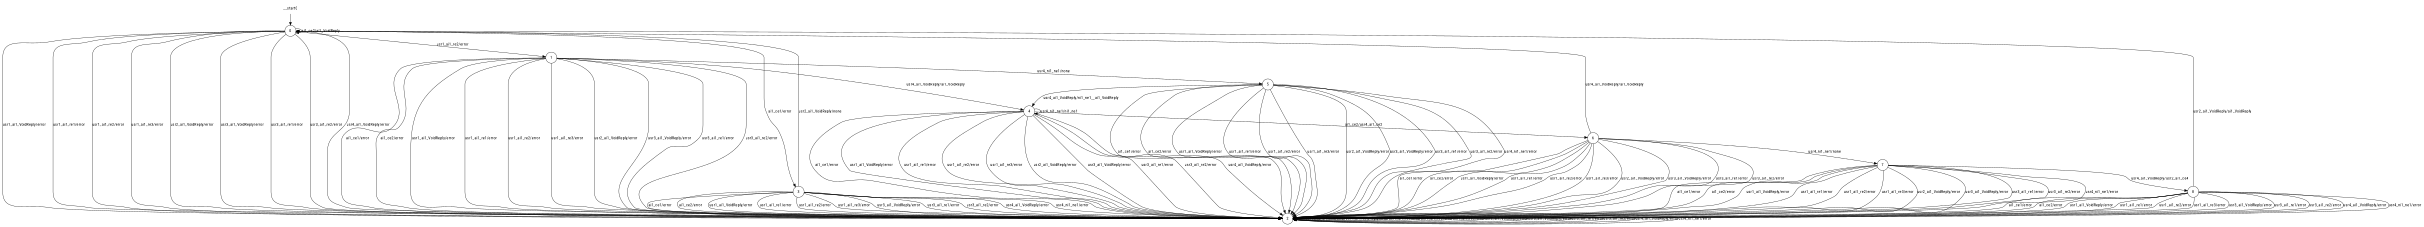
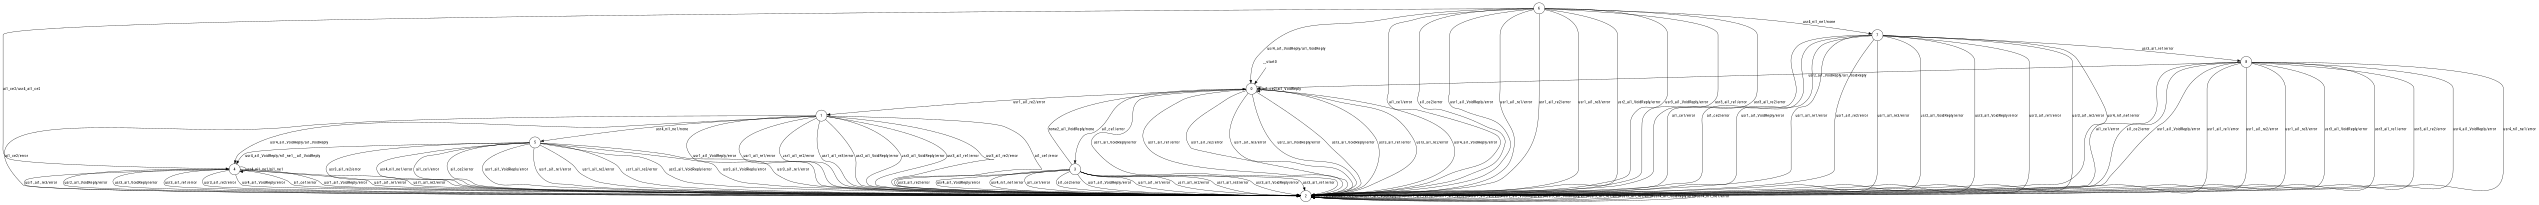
(820, 111) -> (1072, 129)
(1310, 125) -> (596, 16)
(2160, 178) -> (2158, 49)
